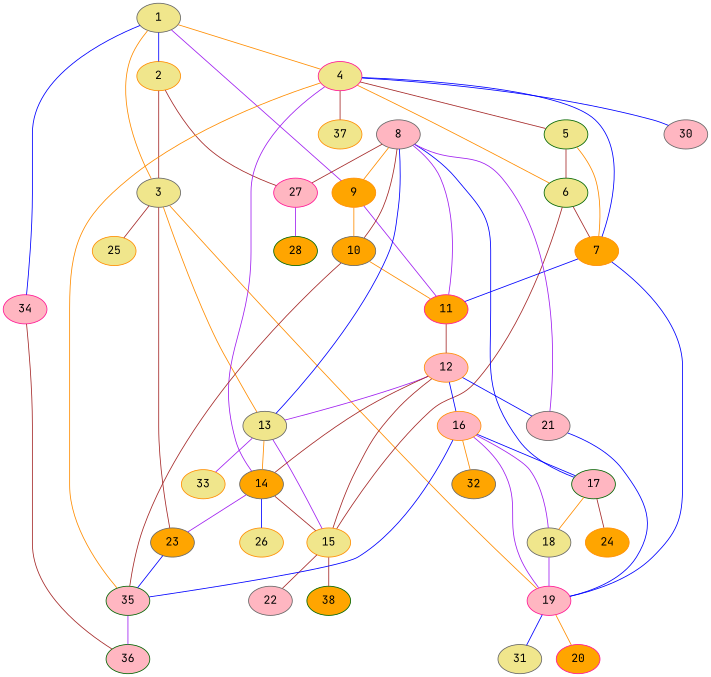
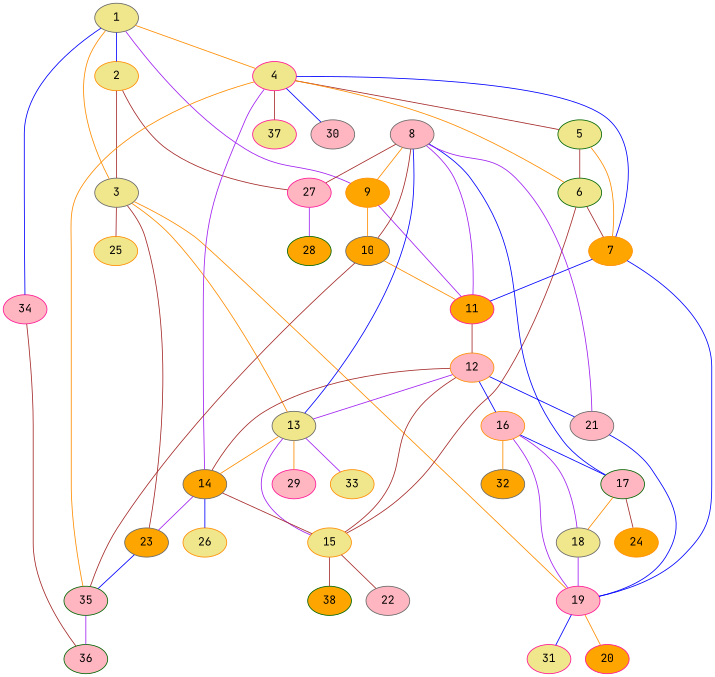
(340, 134) -> (274, 134)
none -> (294, 484)
(338, 564) -> none
(520, 659) -> (549, 659)
